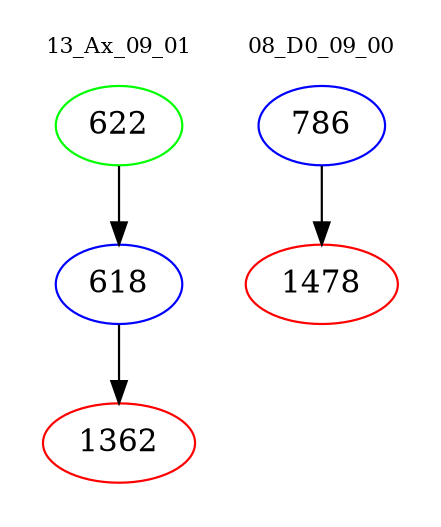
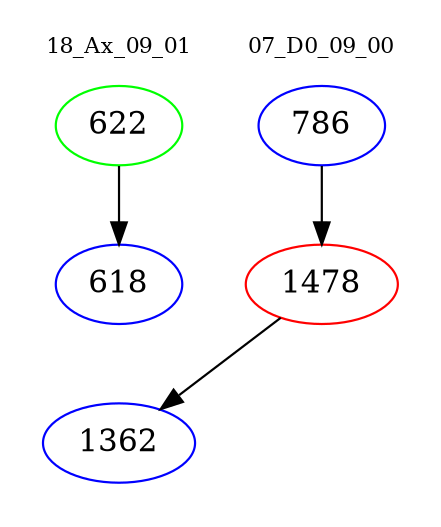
(119, 47) -> (119, 47)
(322, 47) -> (322, 47)
(119, 353) -> (230, 356)
(119, 443) -> (119, 443)
